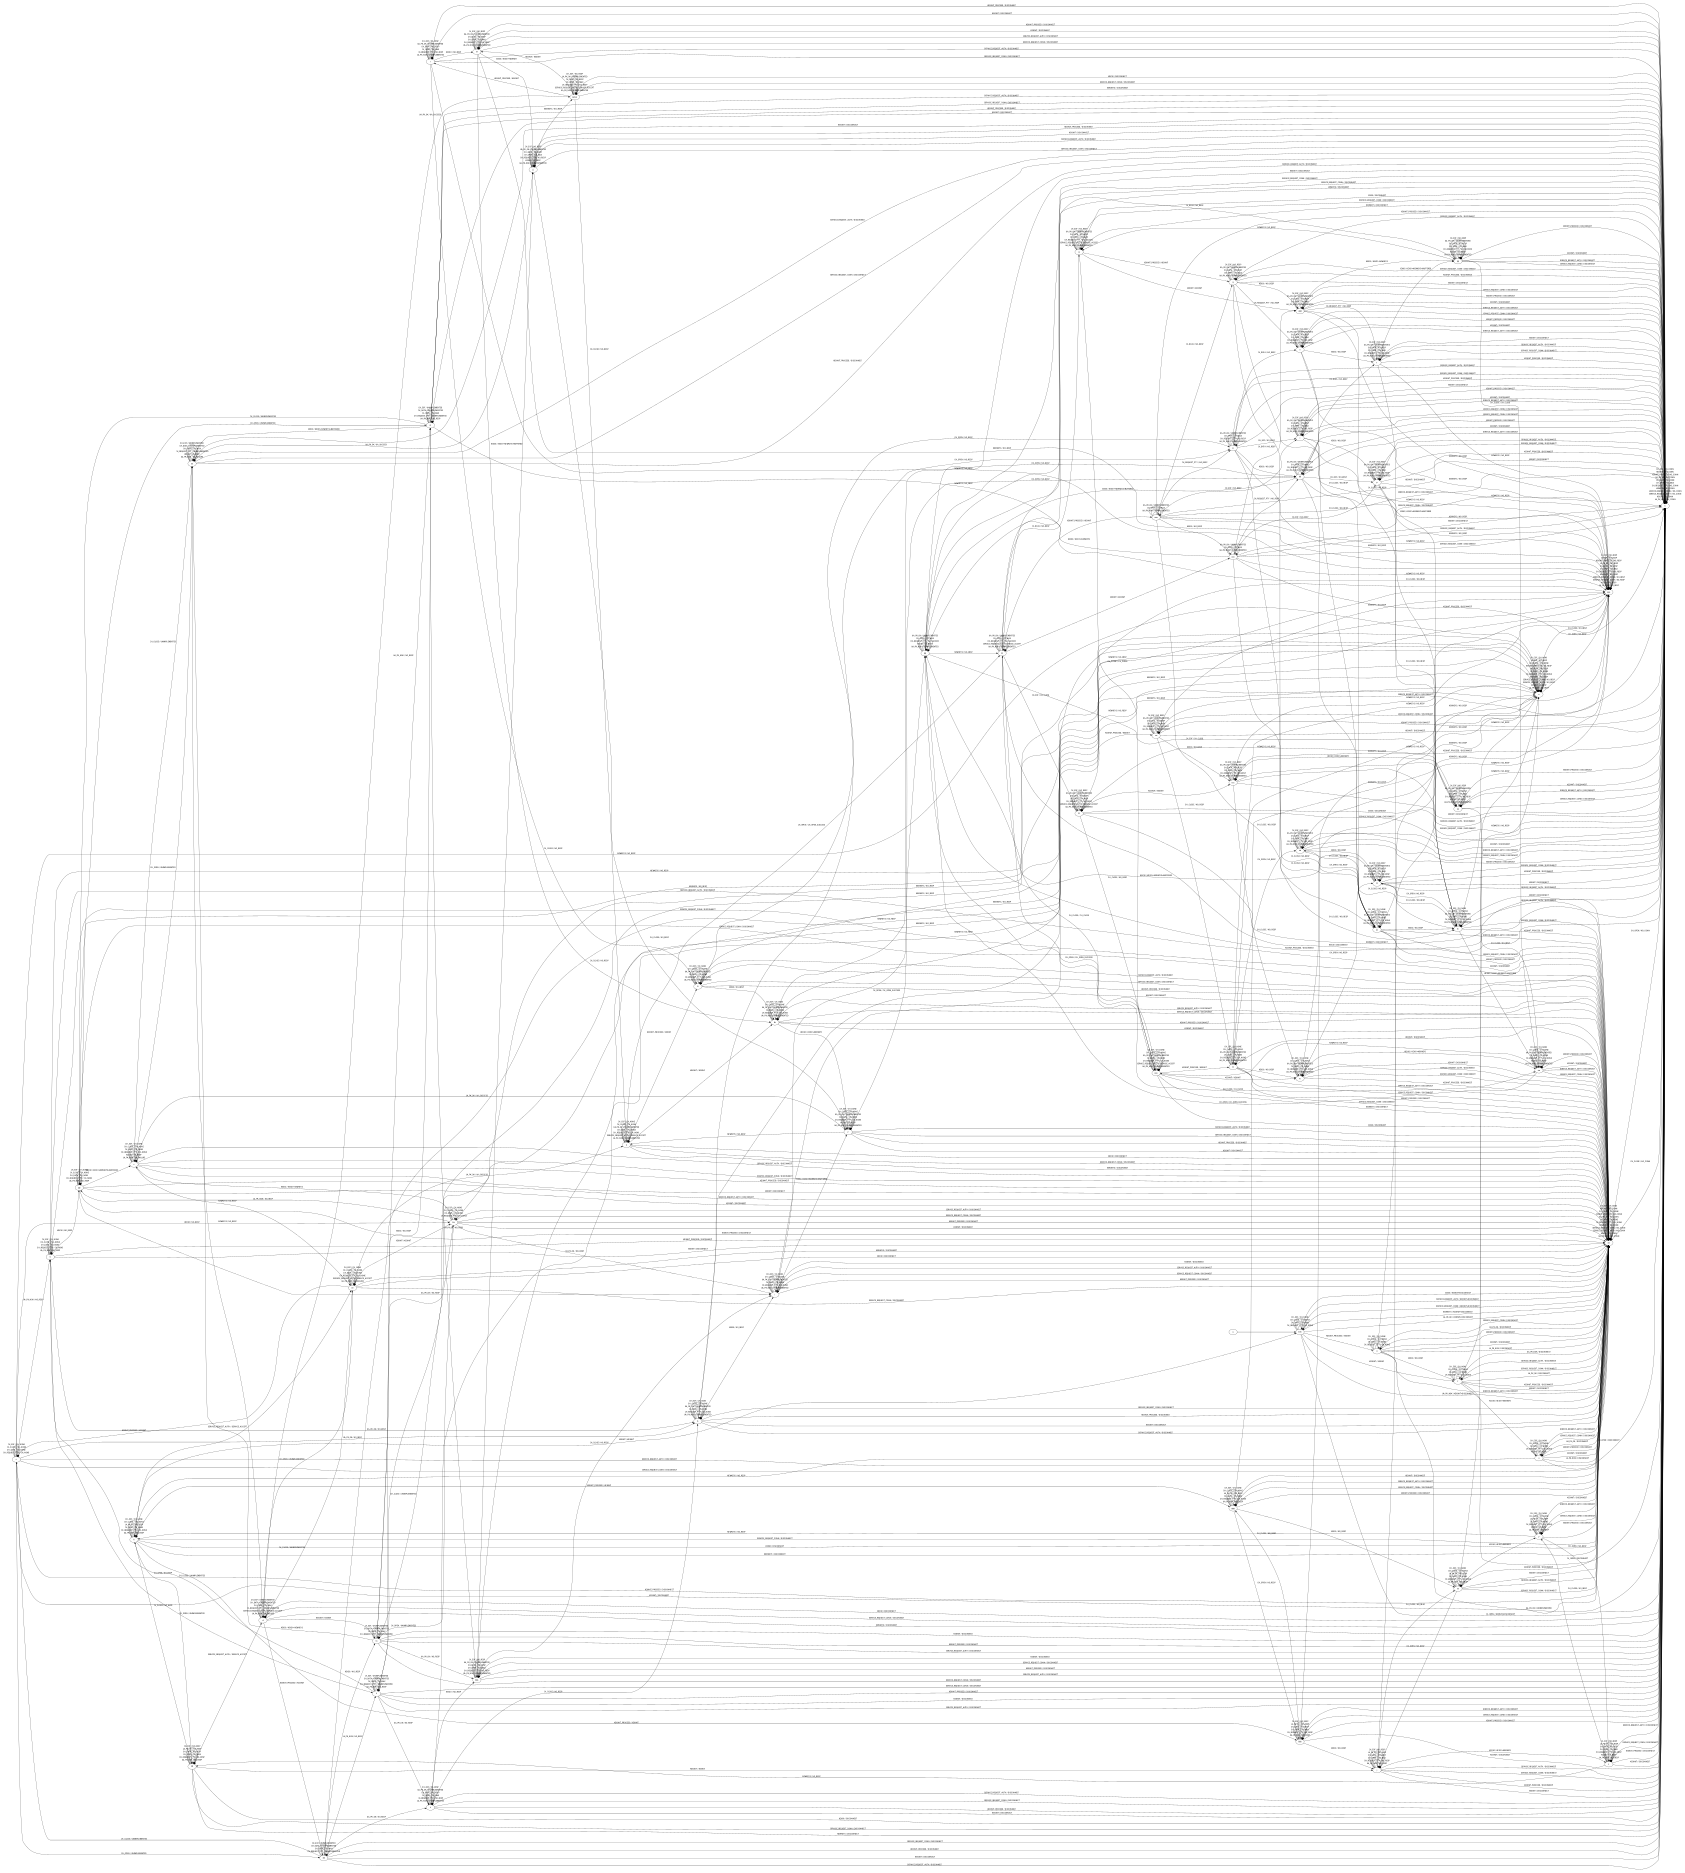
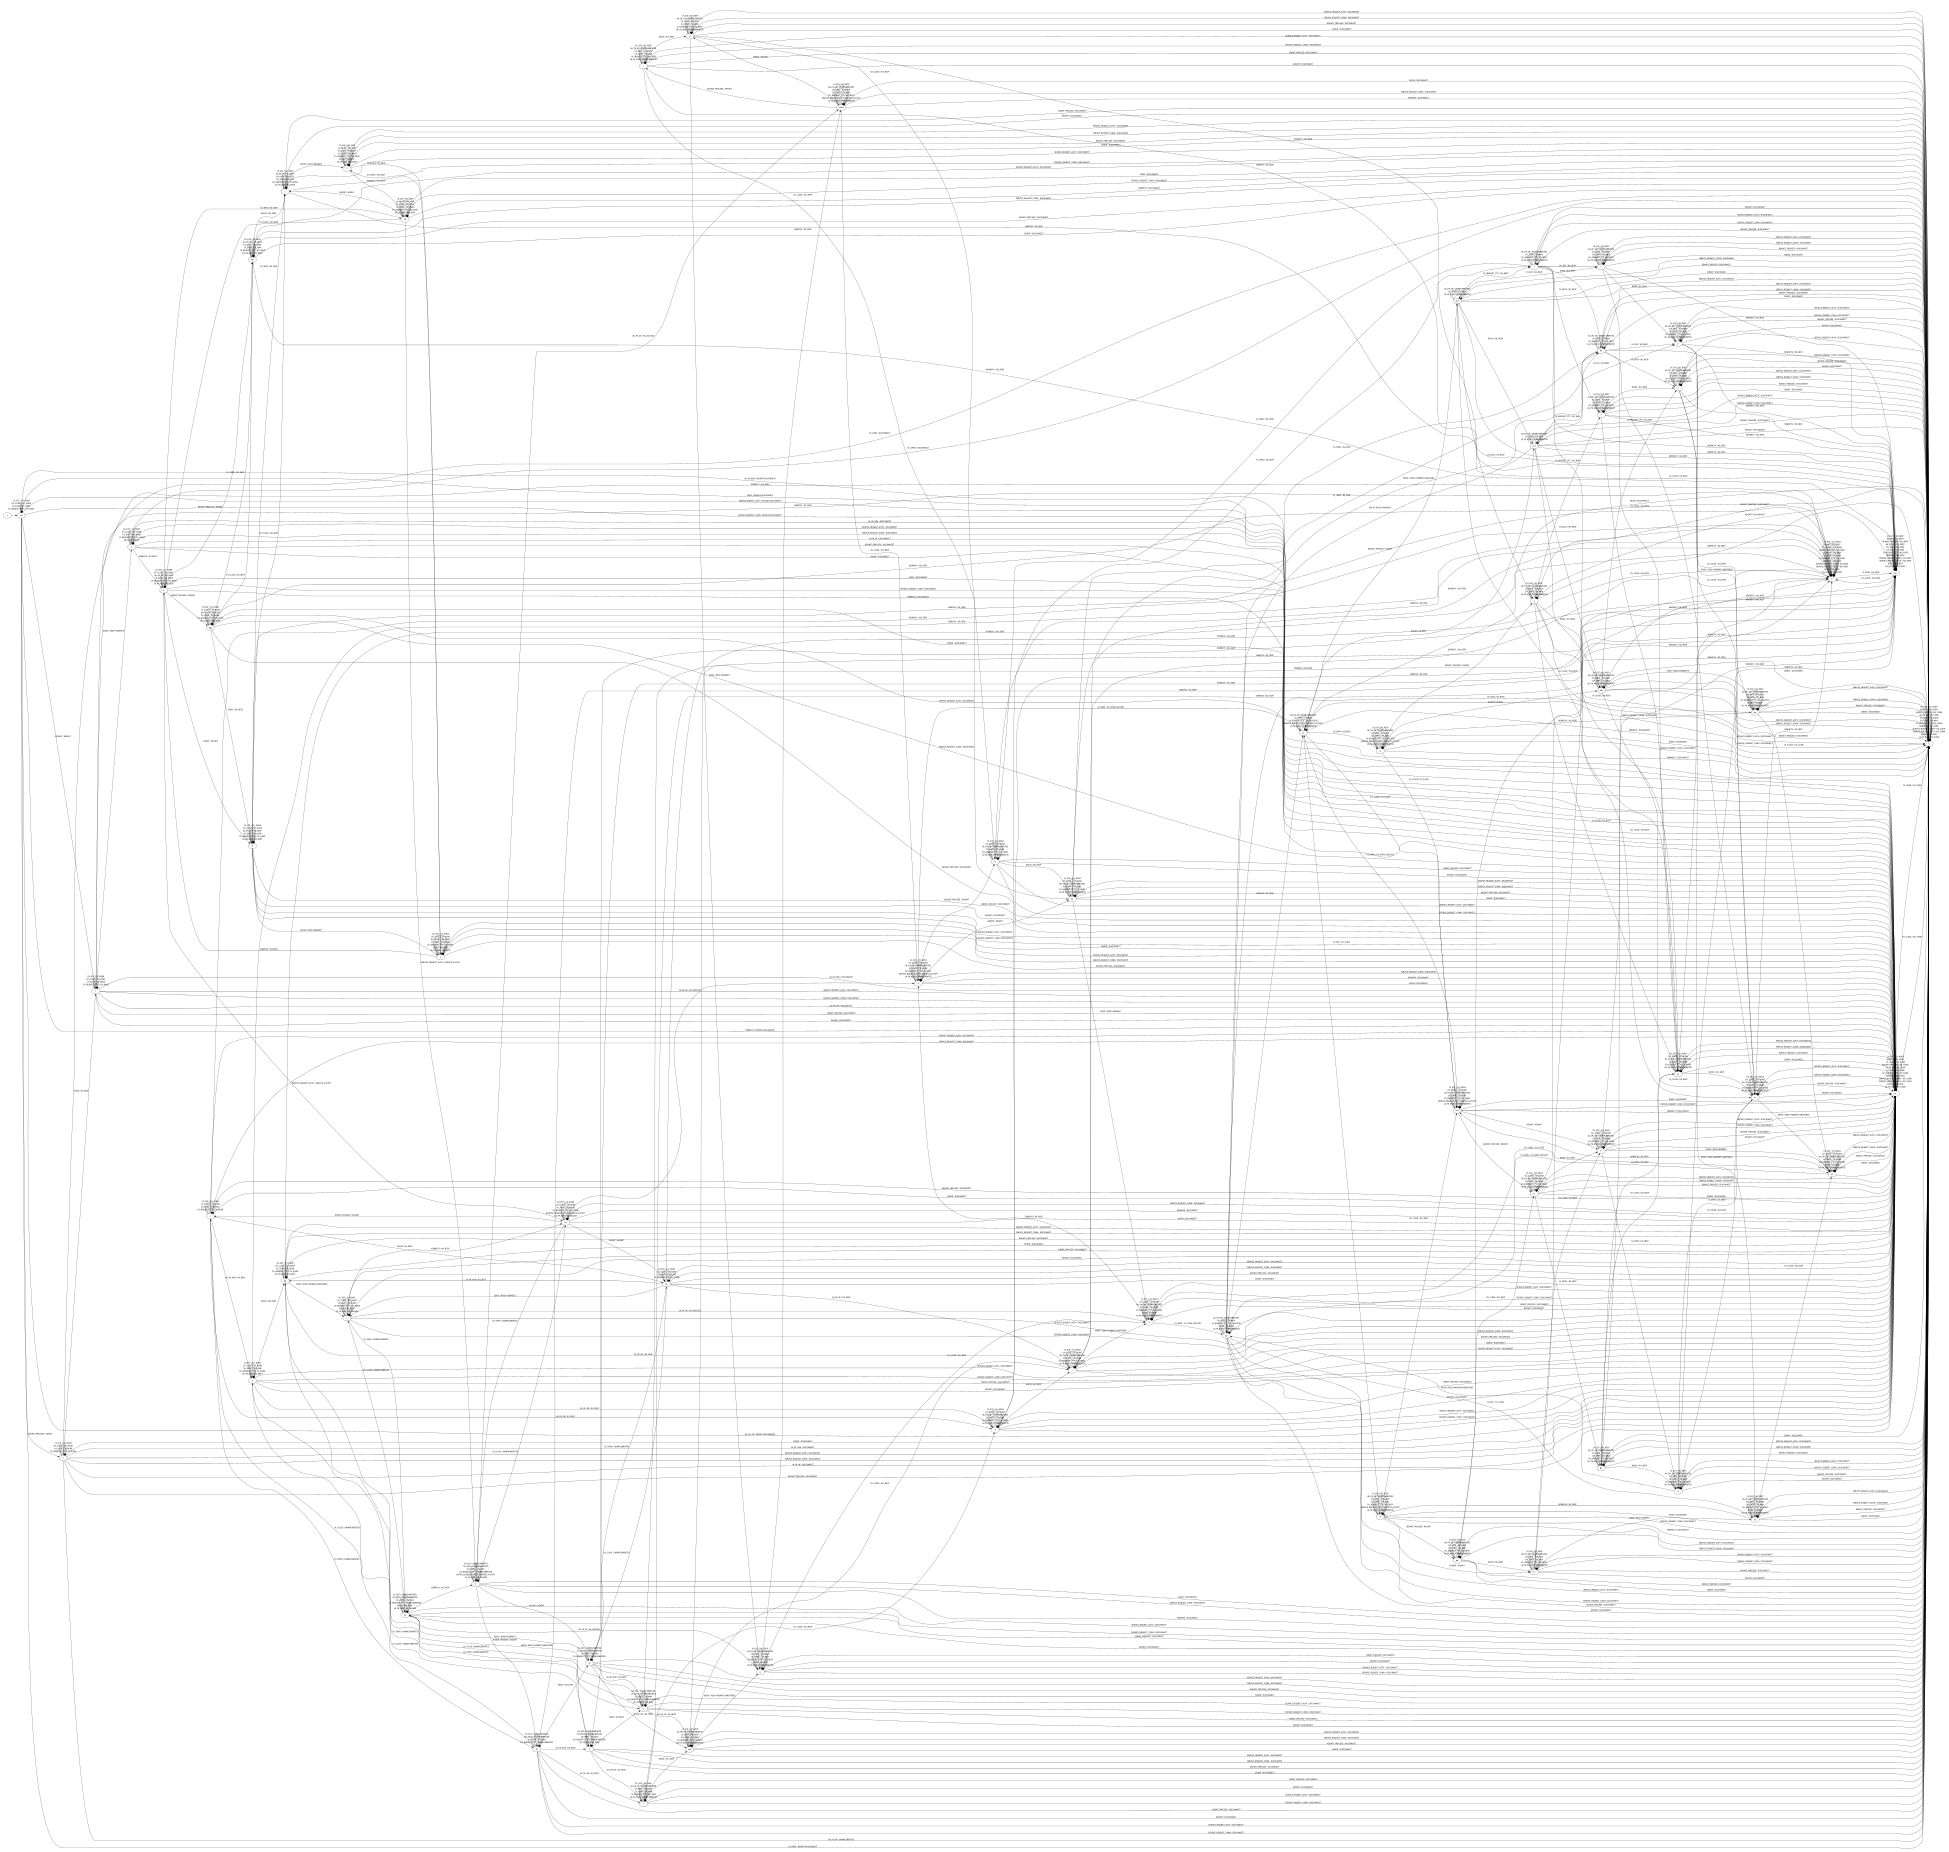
(1297, 729) -> (1709, 960)
(694, 1433) -> (193, 723)
